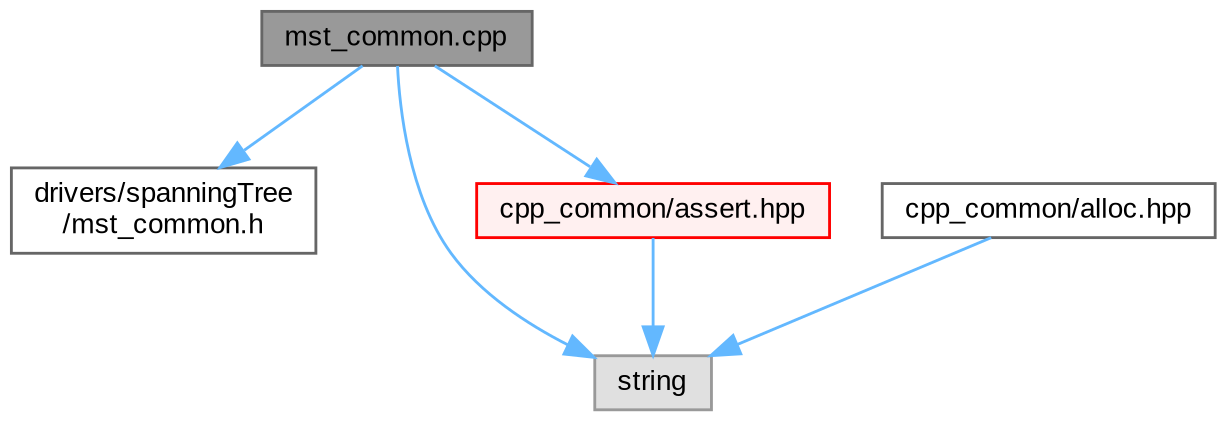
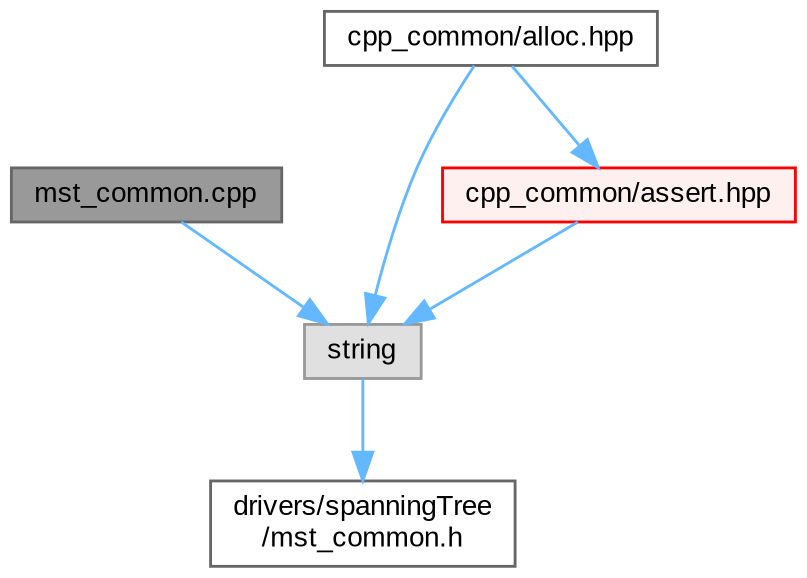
(303, 108) -> (363, 415)
(512, 116) -> (546, 106)
